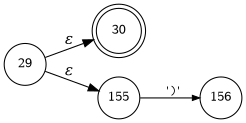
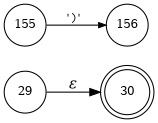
(67, 79) -> none
